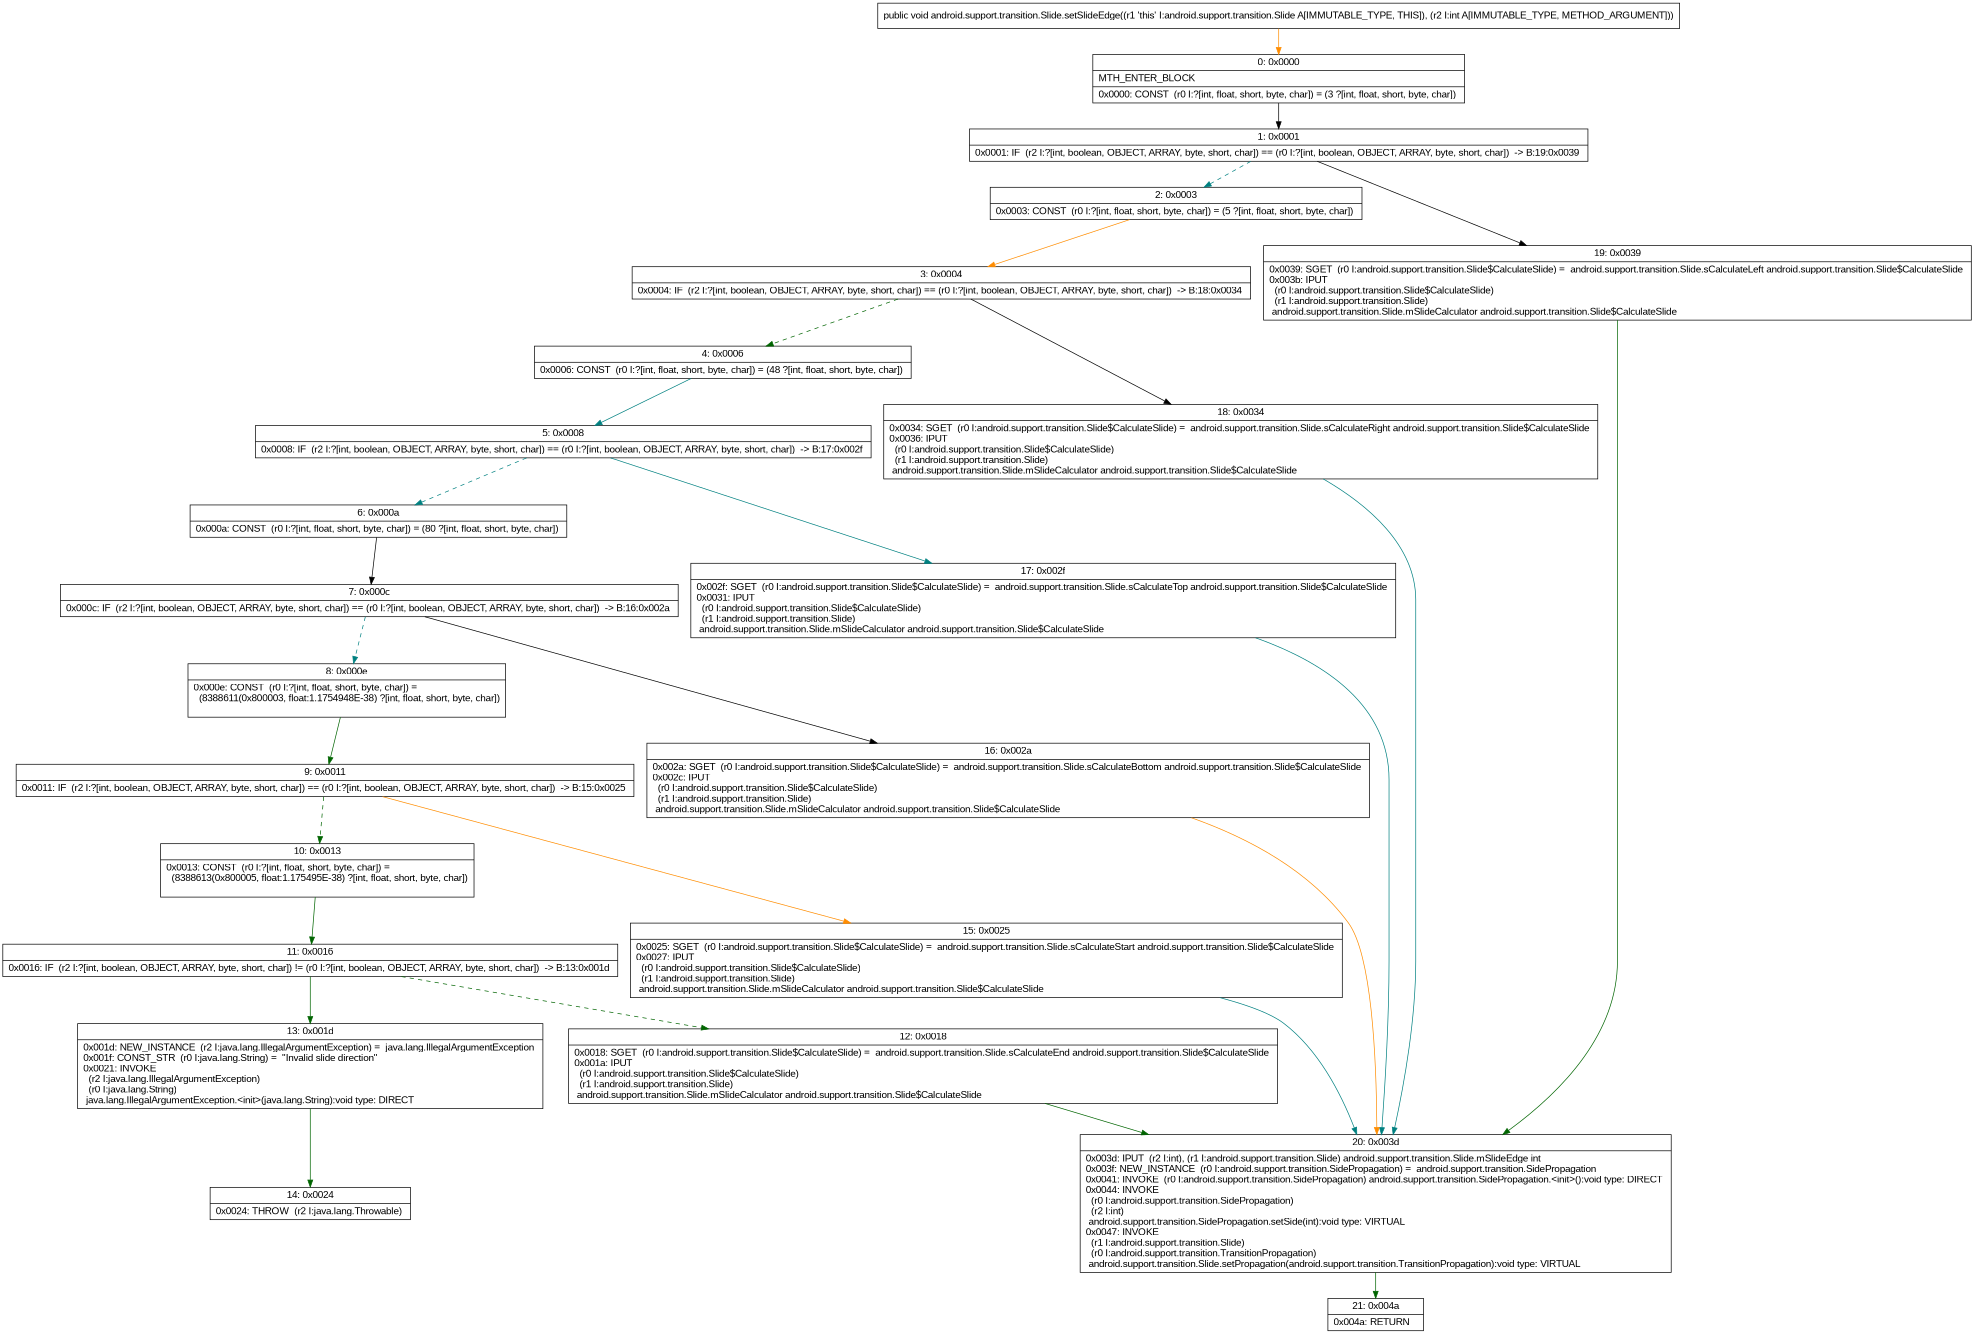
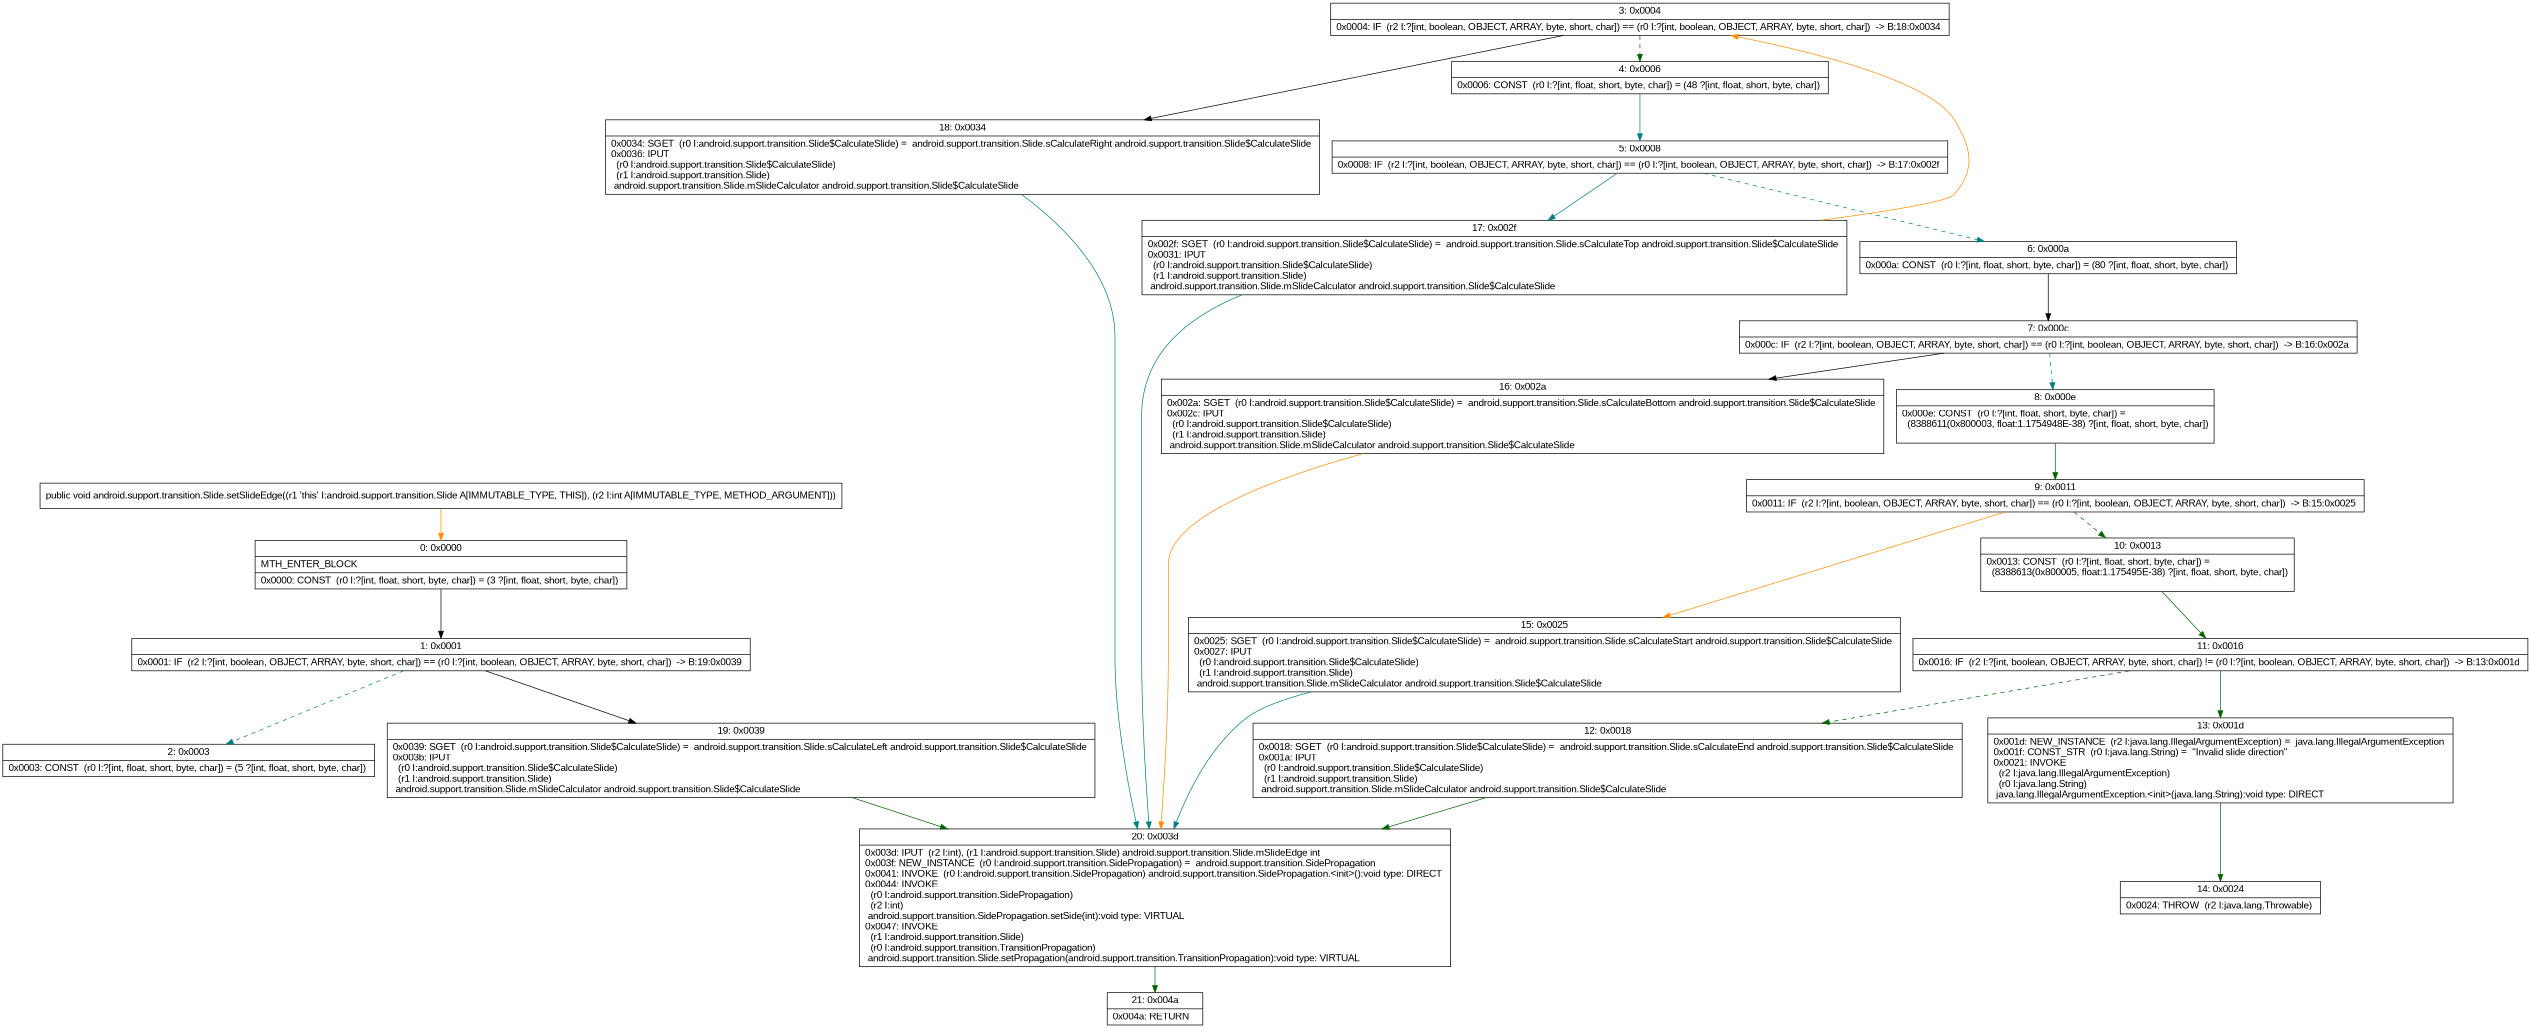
(1062, 242) -> (1948, 113)
